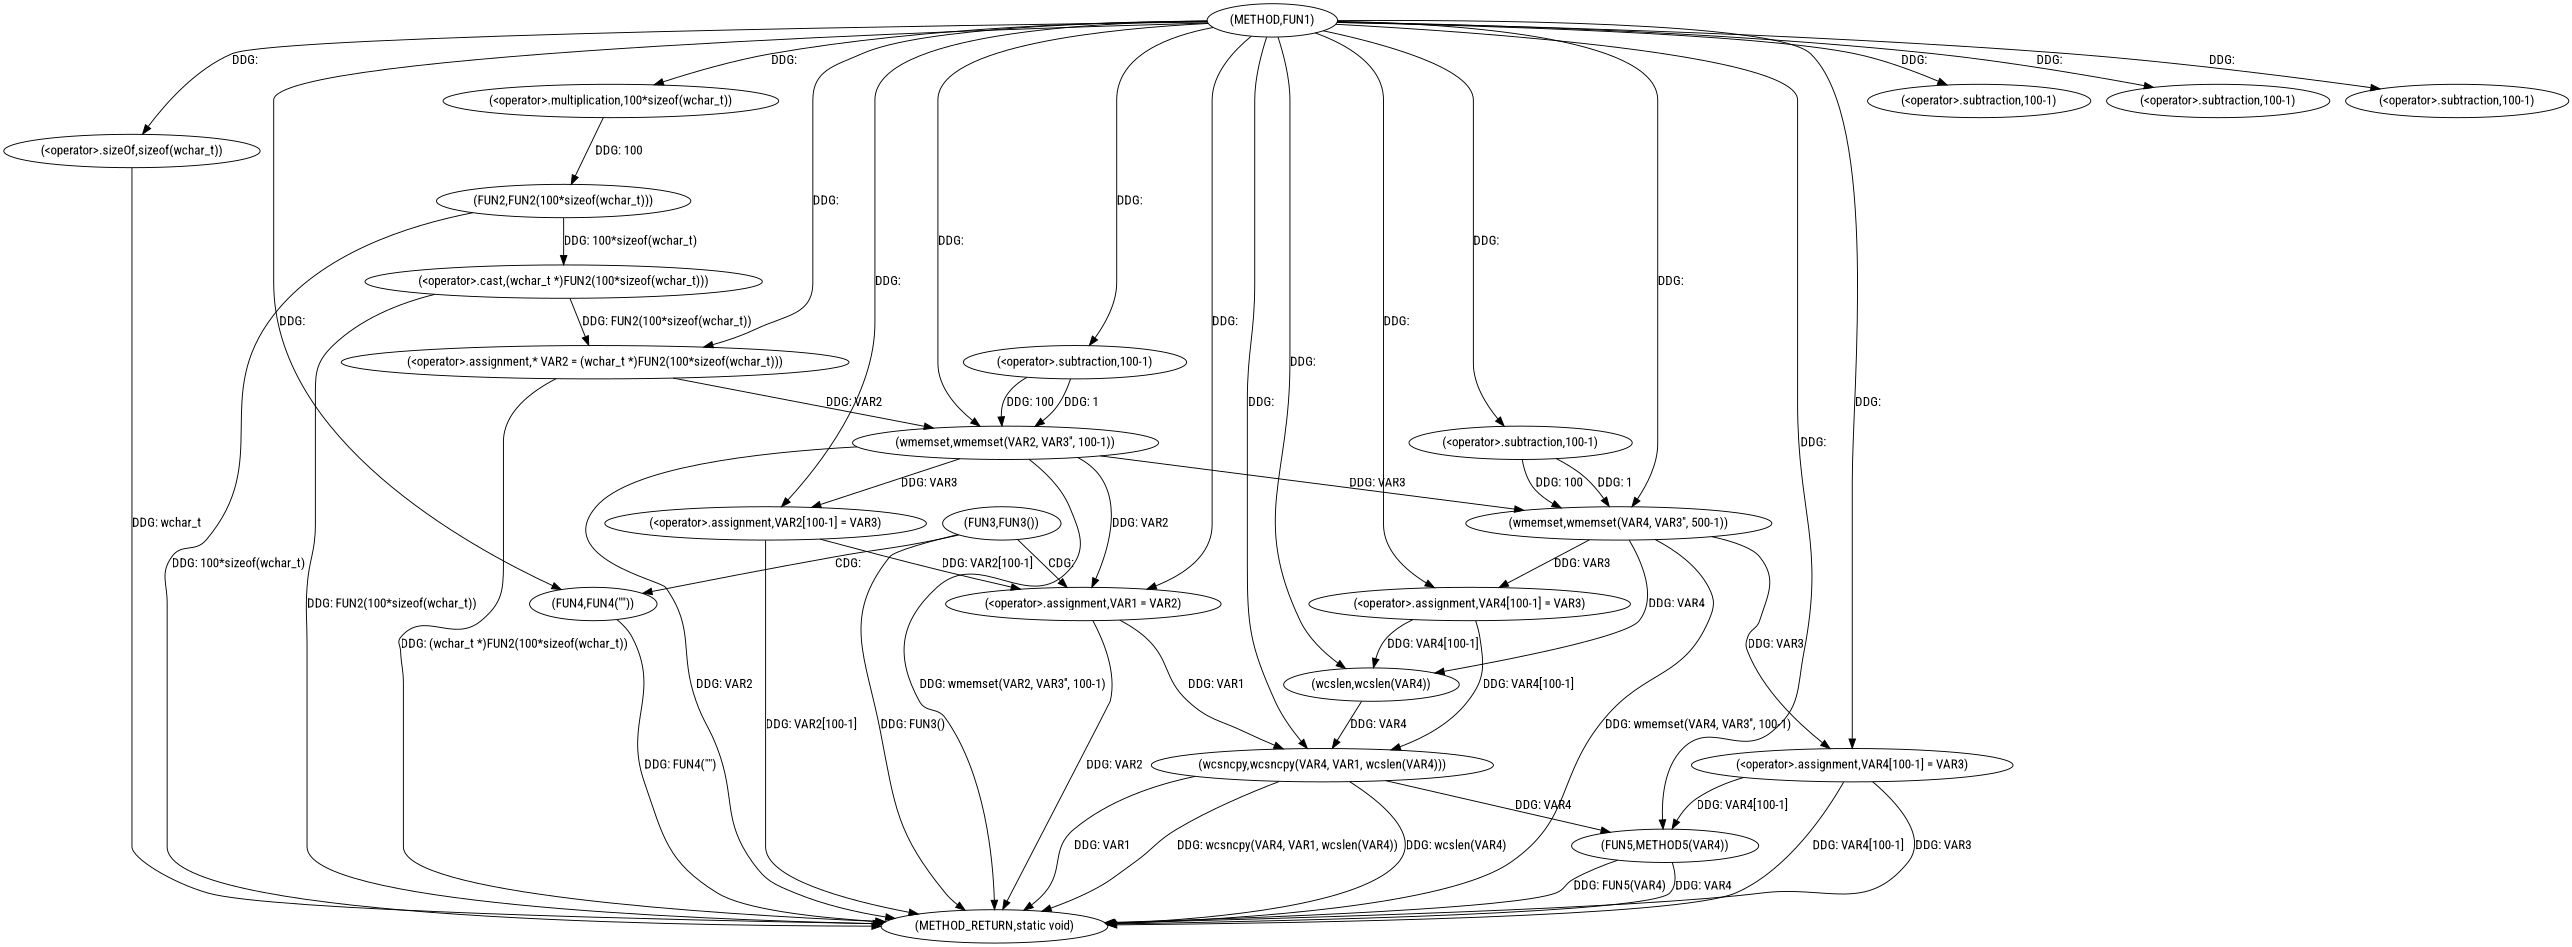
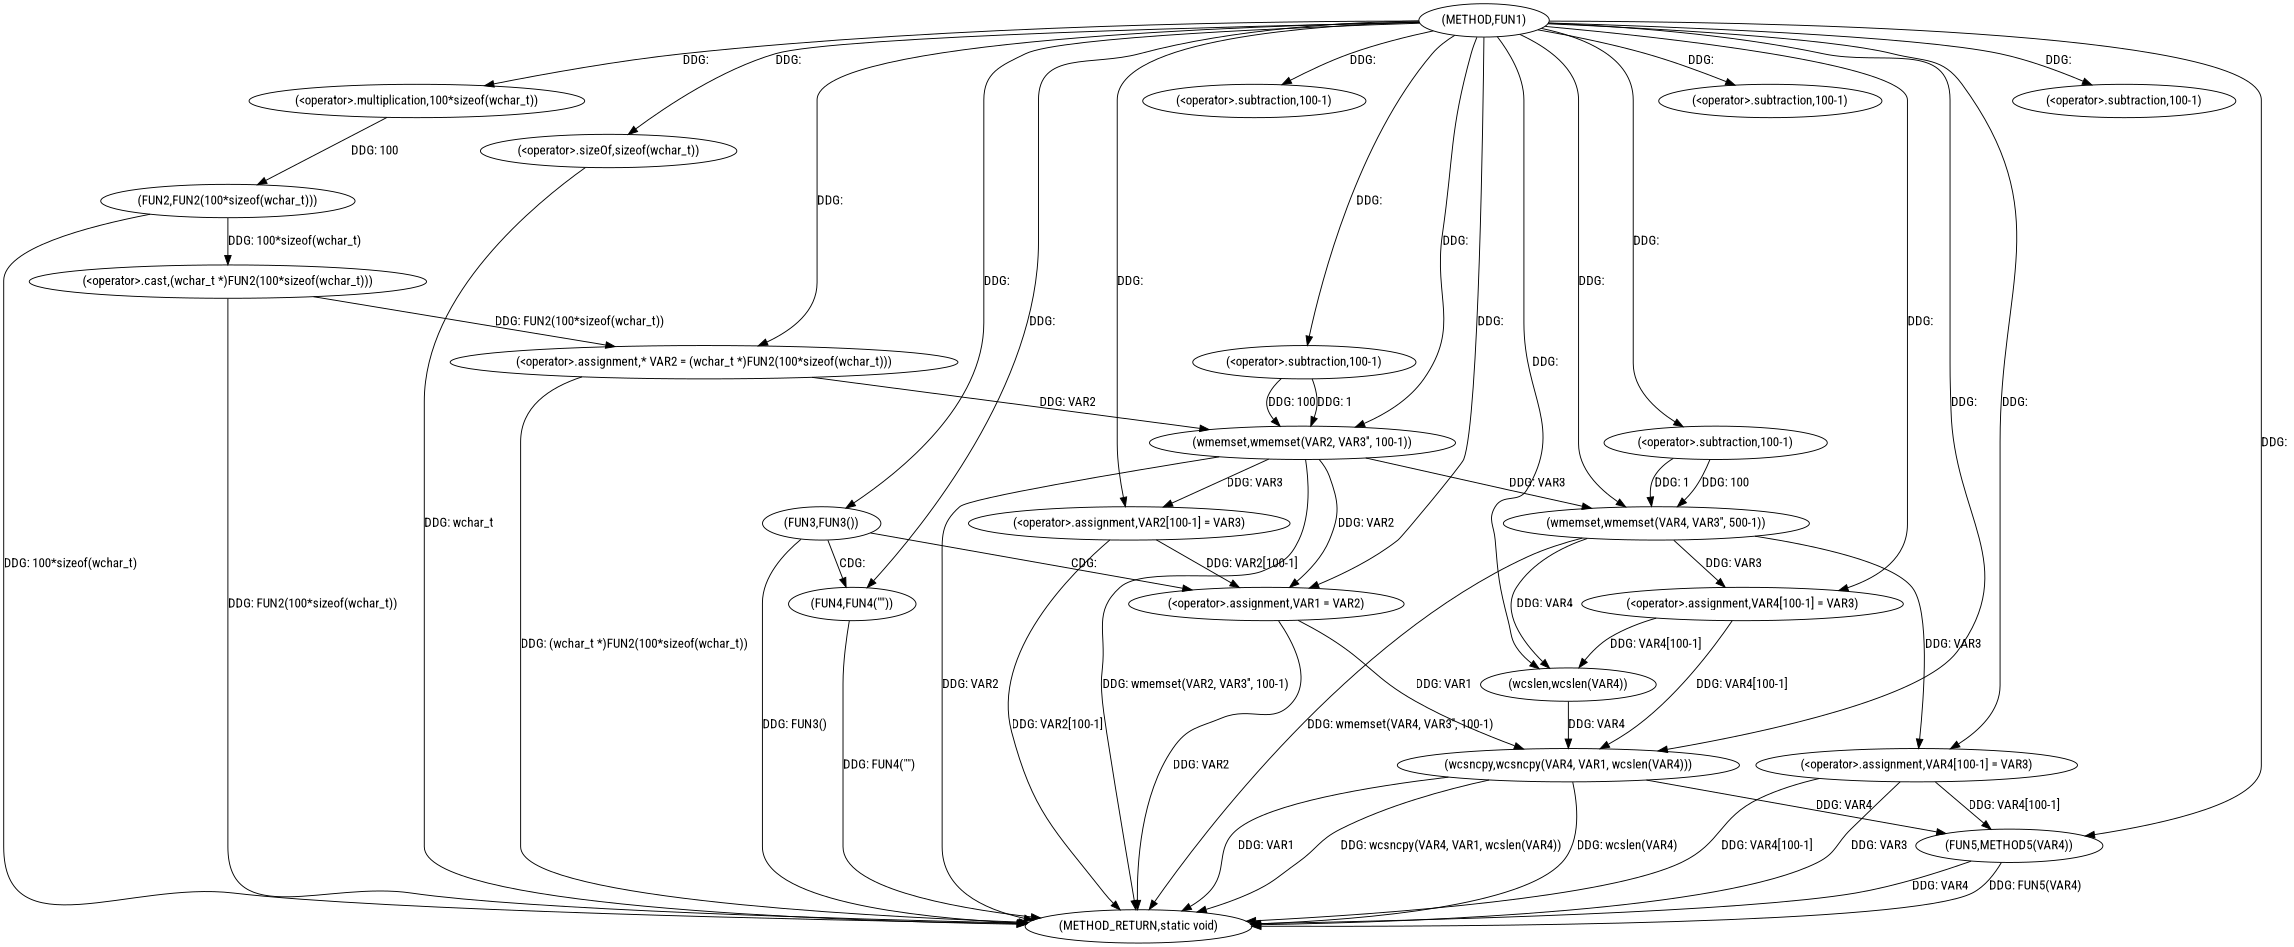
none -> (984, 95)
